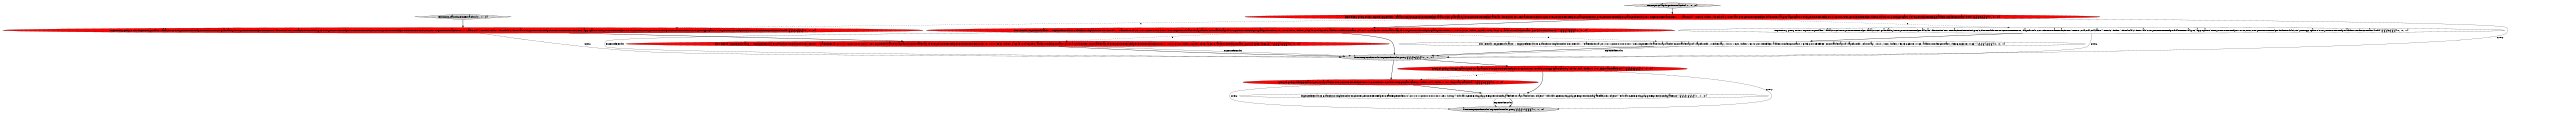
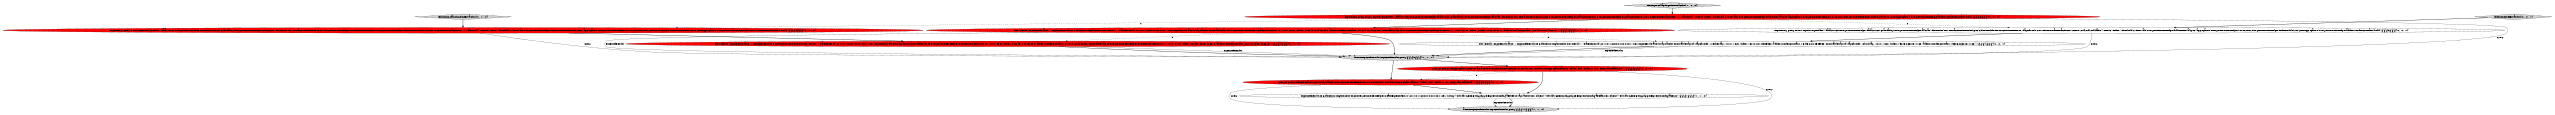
none -> (2513, 17)
